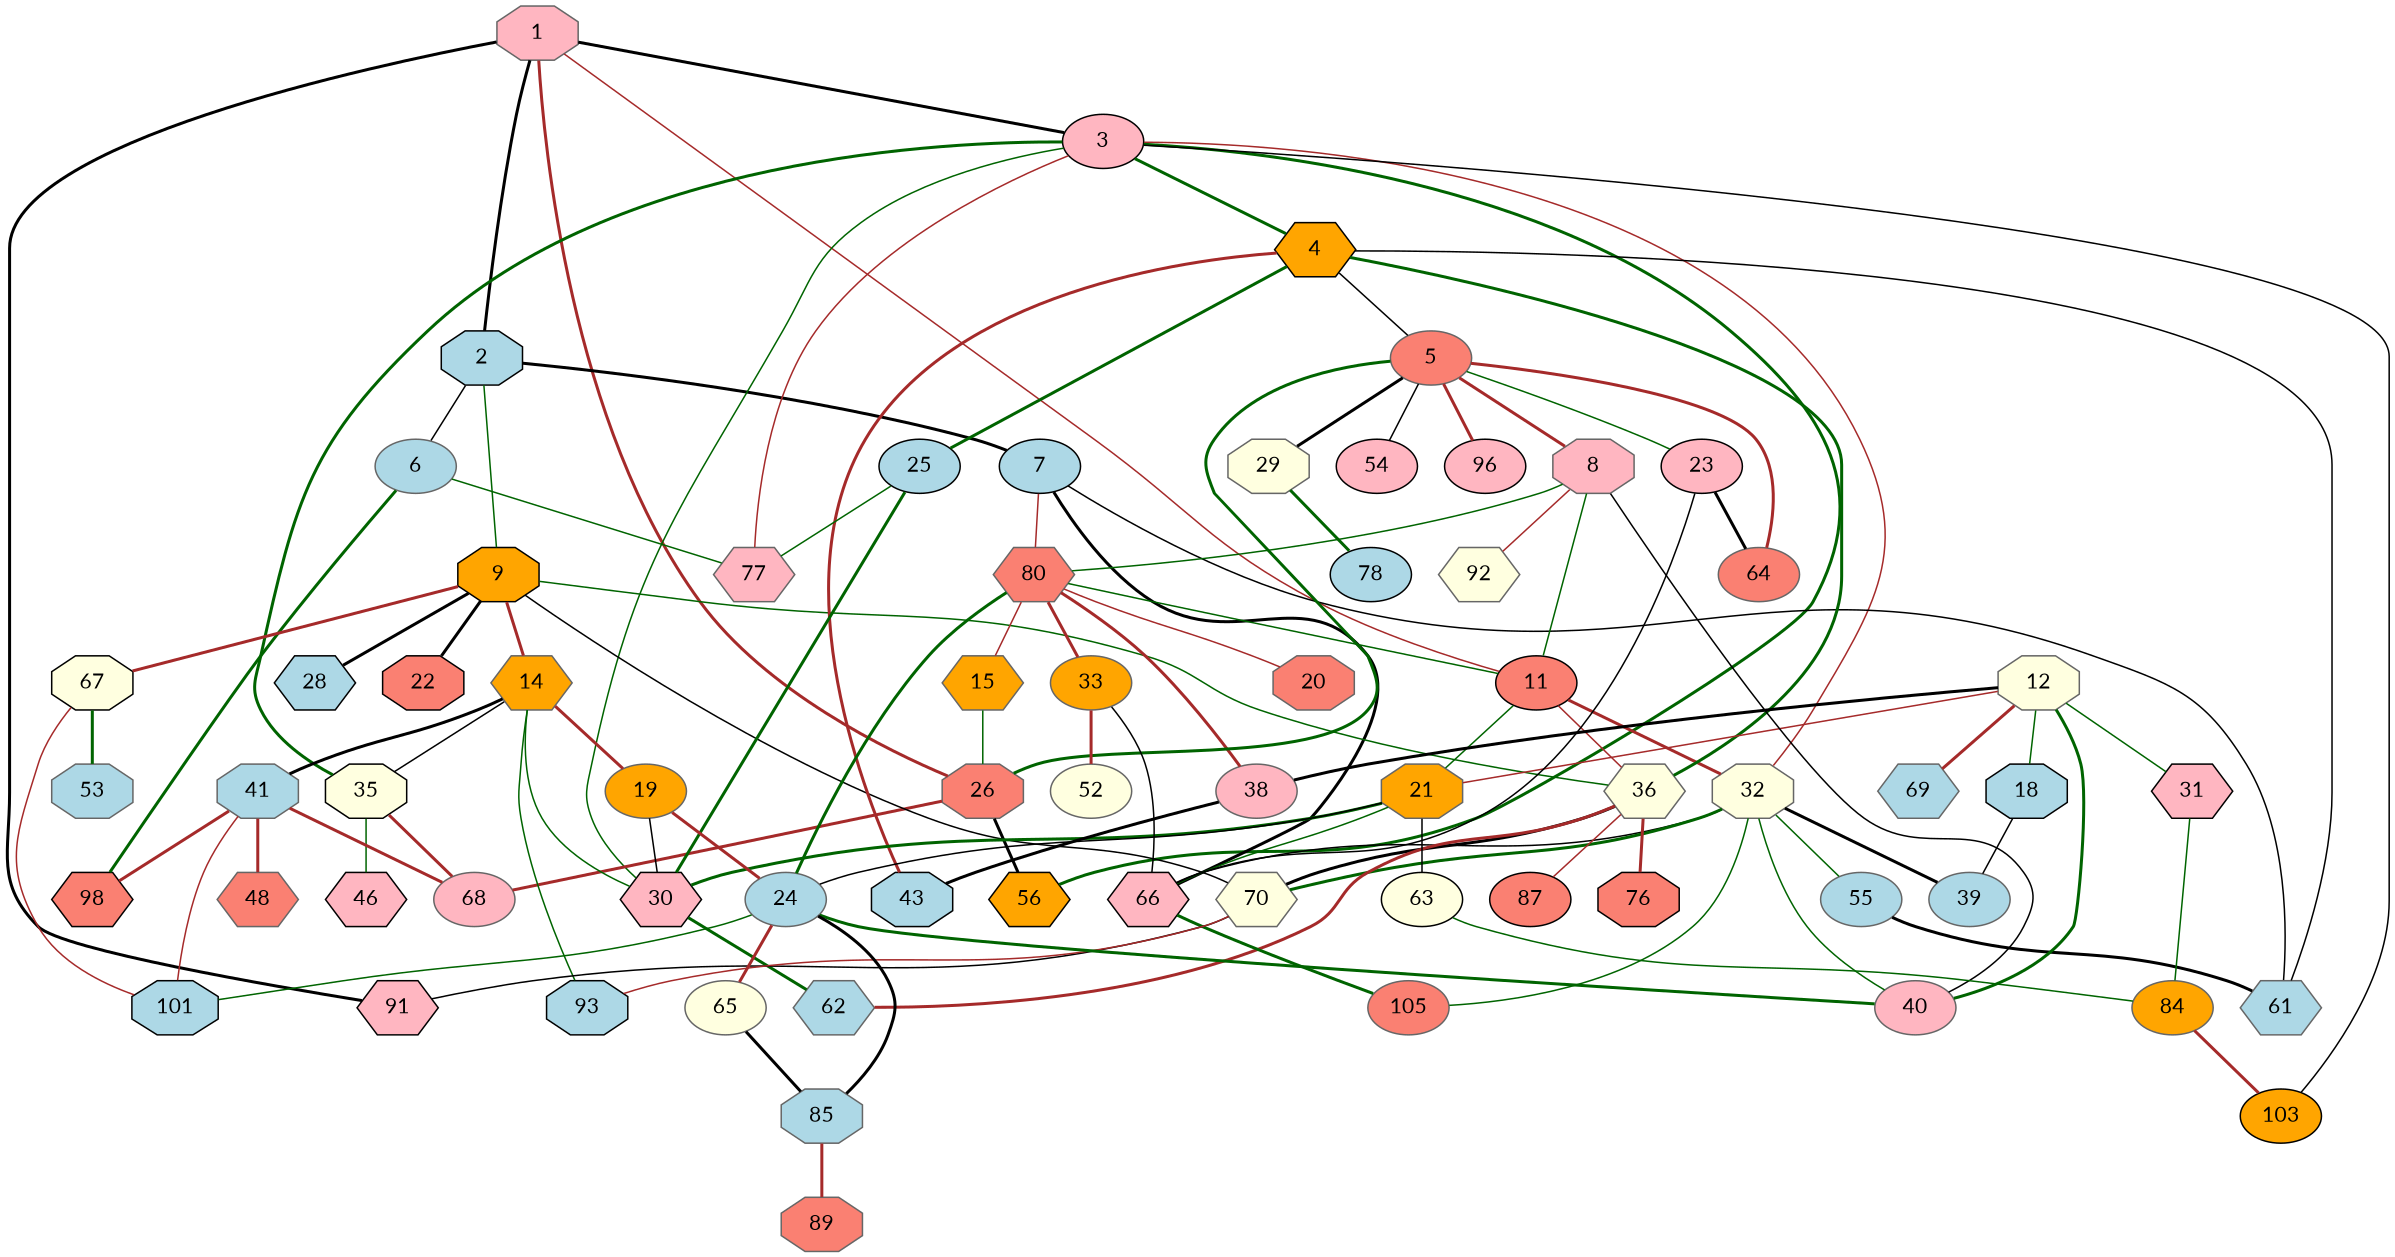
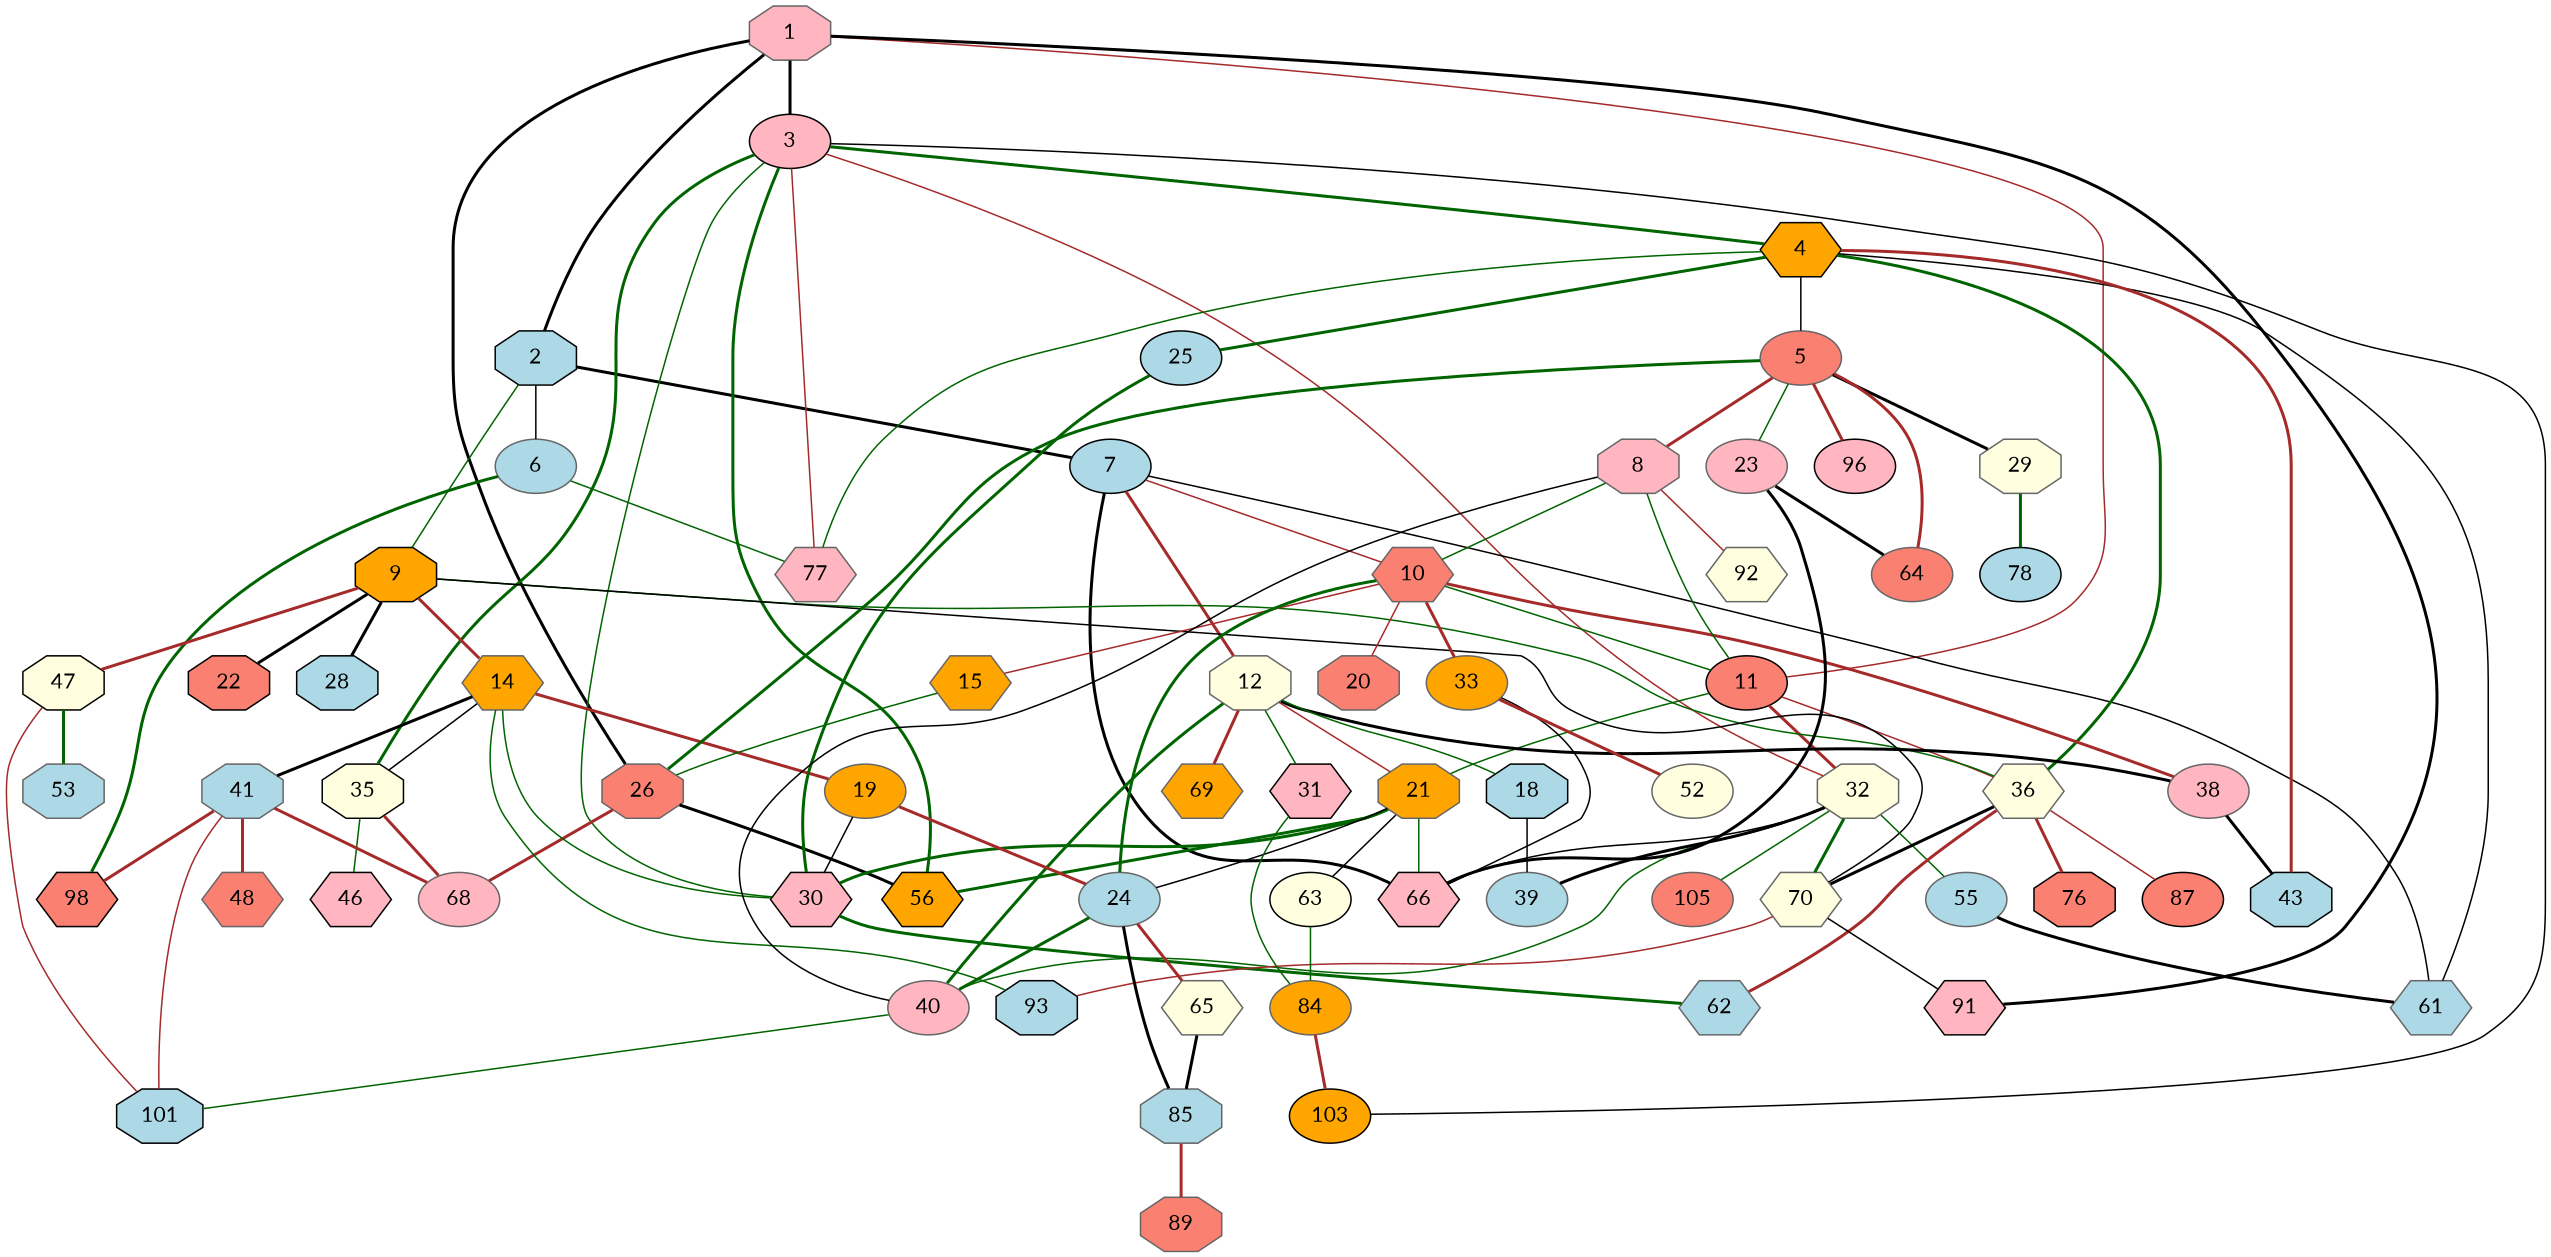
(1377, 466) -> none
(1702, 466) -> (1747, 466)
(635, 486) -> (453, 332)
(825, 528) -> (1246, 304)
none -> (1180, 574)
(1034, 575) -> (1413, 575)
(92, 683) -> (64, 683)
(315, 683) -> (337, 683)
(1554, 757) -> (1767, 800)
(1918, 791) -> (1202, 791)
none -> (1152, 857)
(1270, 954) -> none
(487, 964) -> (546, 1062)
(726, 1008) -> (1202, 1008)
